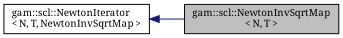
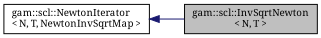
(262, 19) -> (251, 19)
